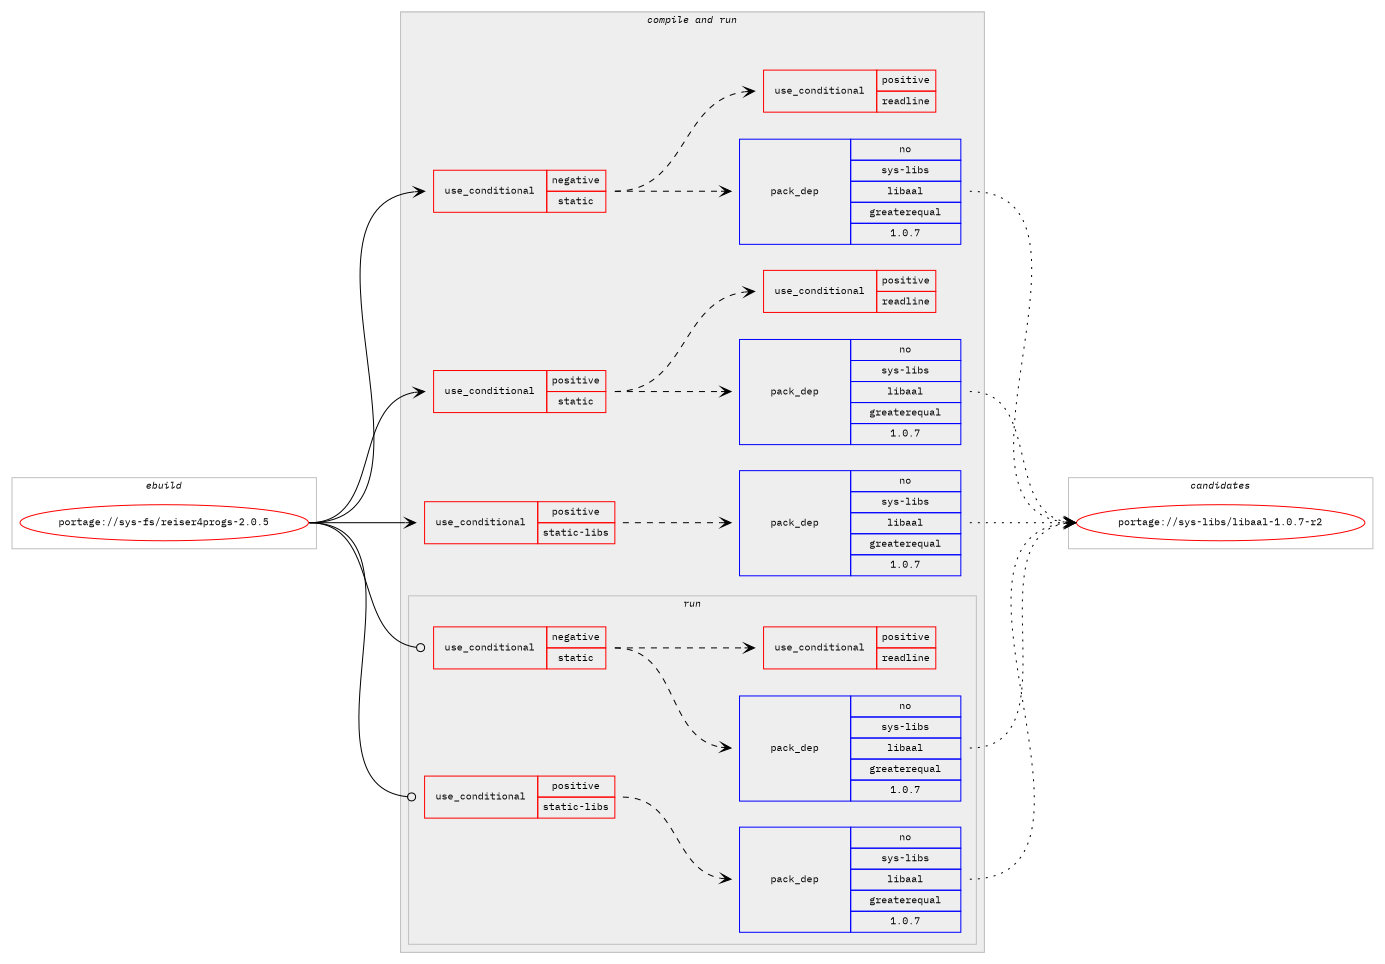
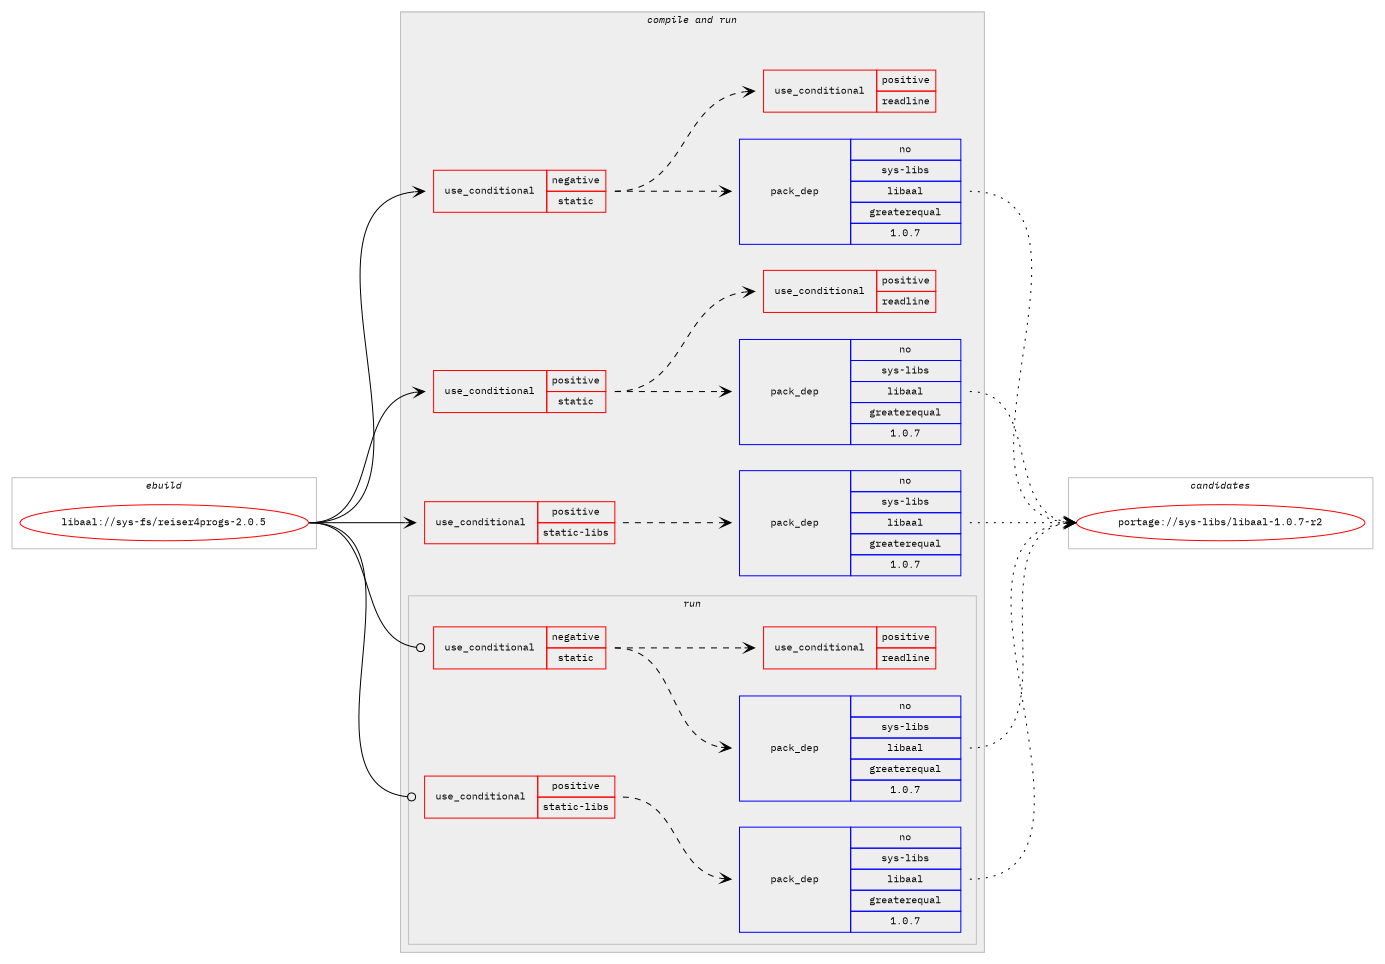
(164, 523) -> (164, 523)
